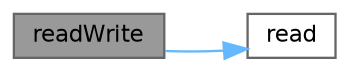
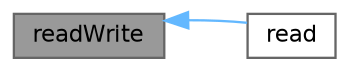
(194, 51) -> (218, 21)
